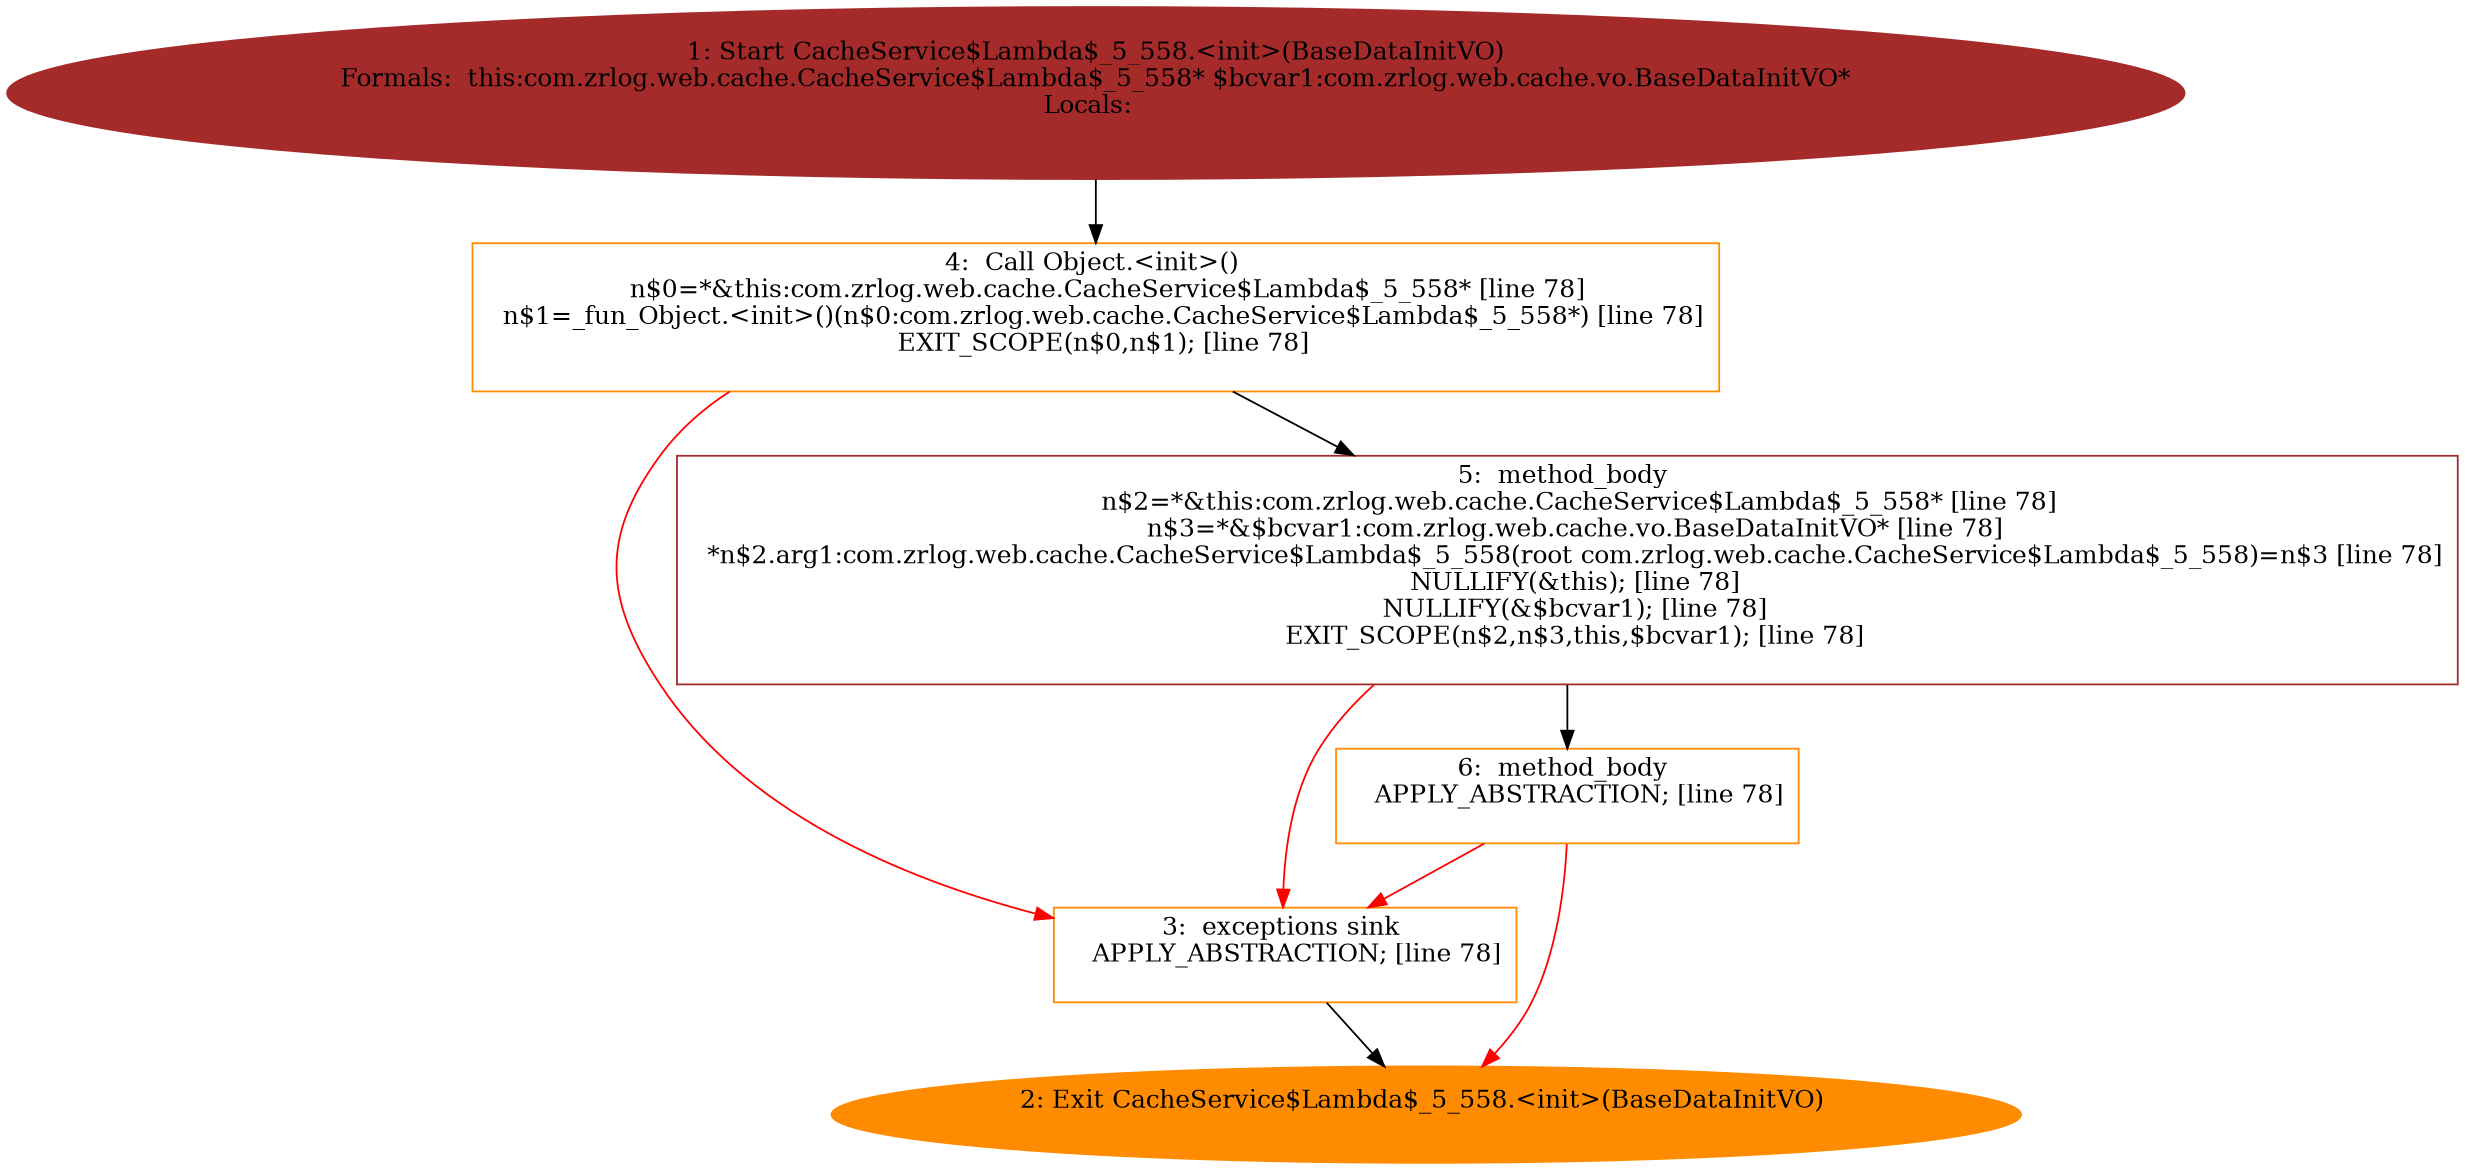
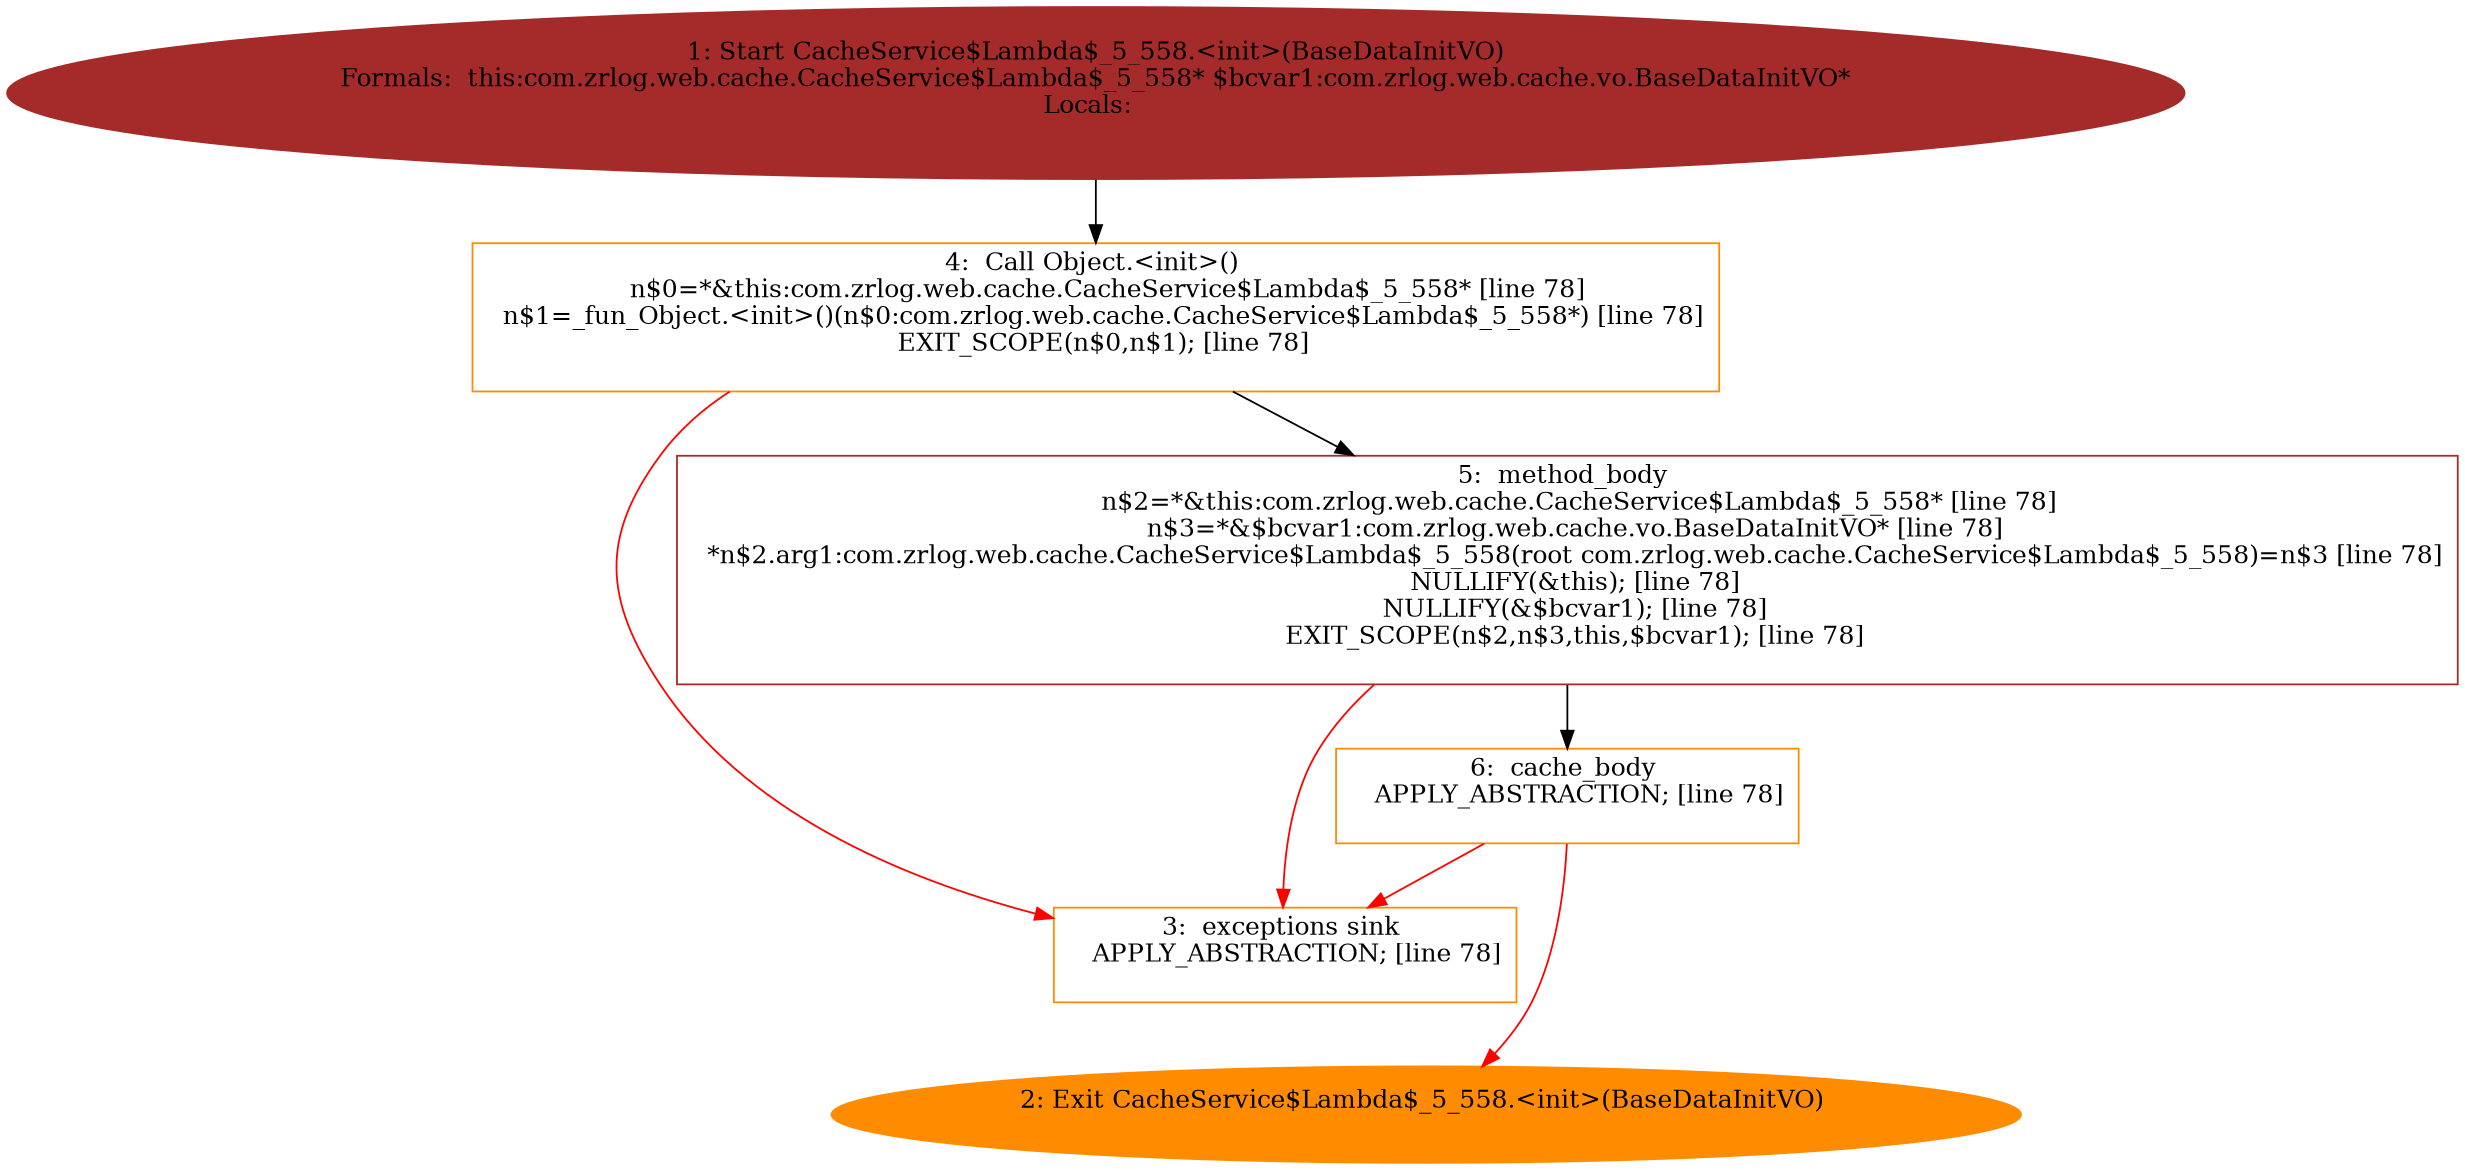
(1567, 796) -> (1567, 796)
(1349, 1028) -> none
